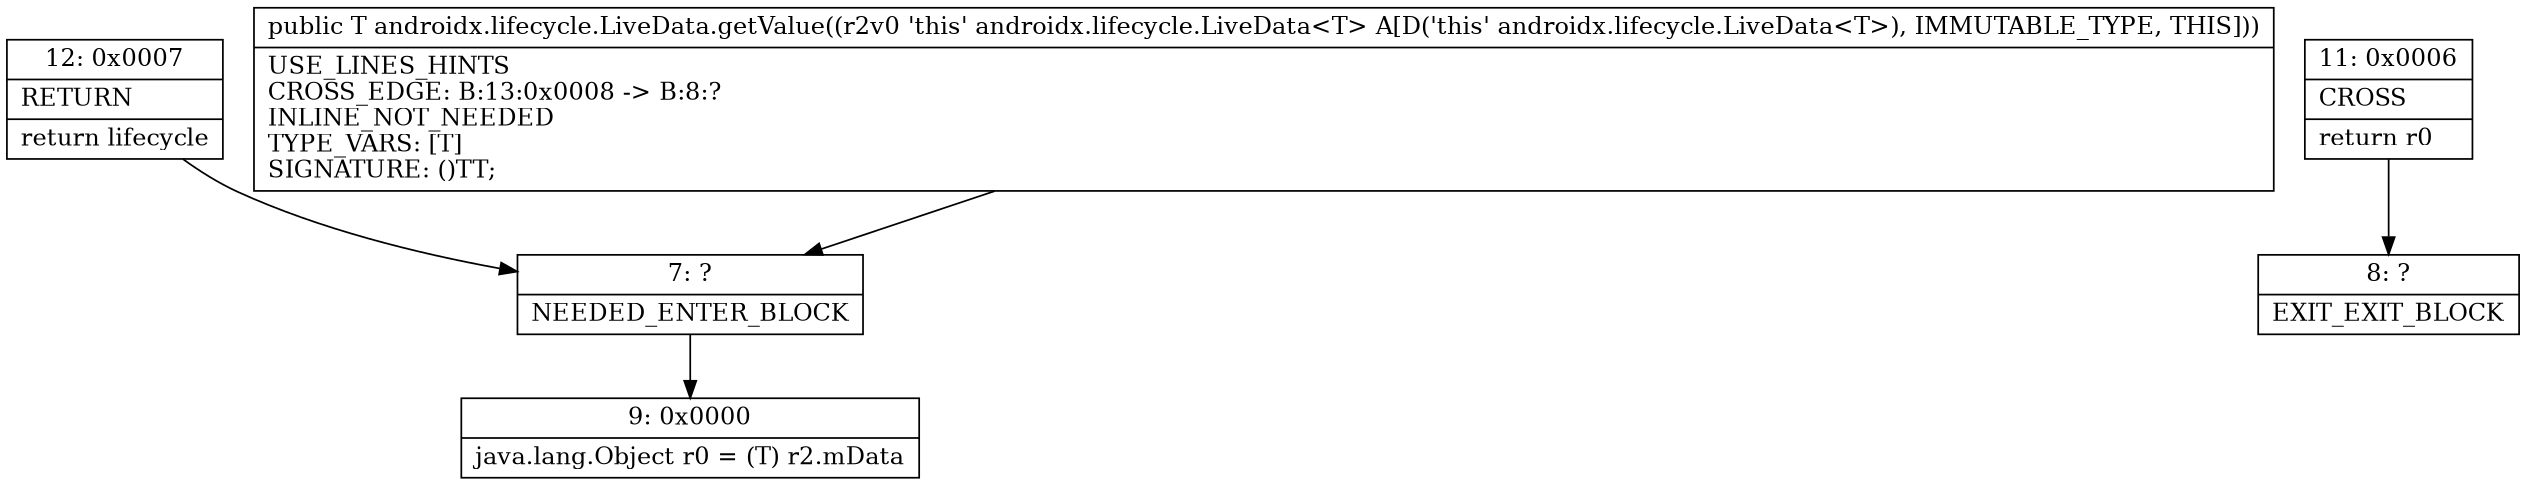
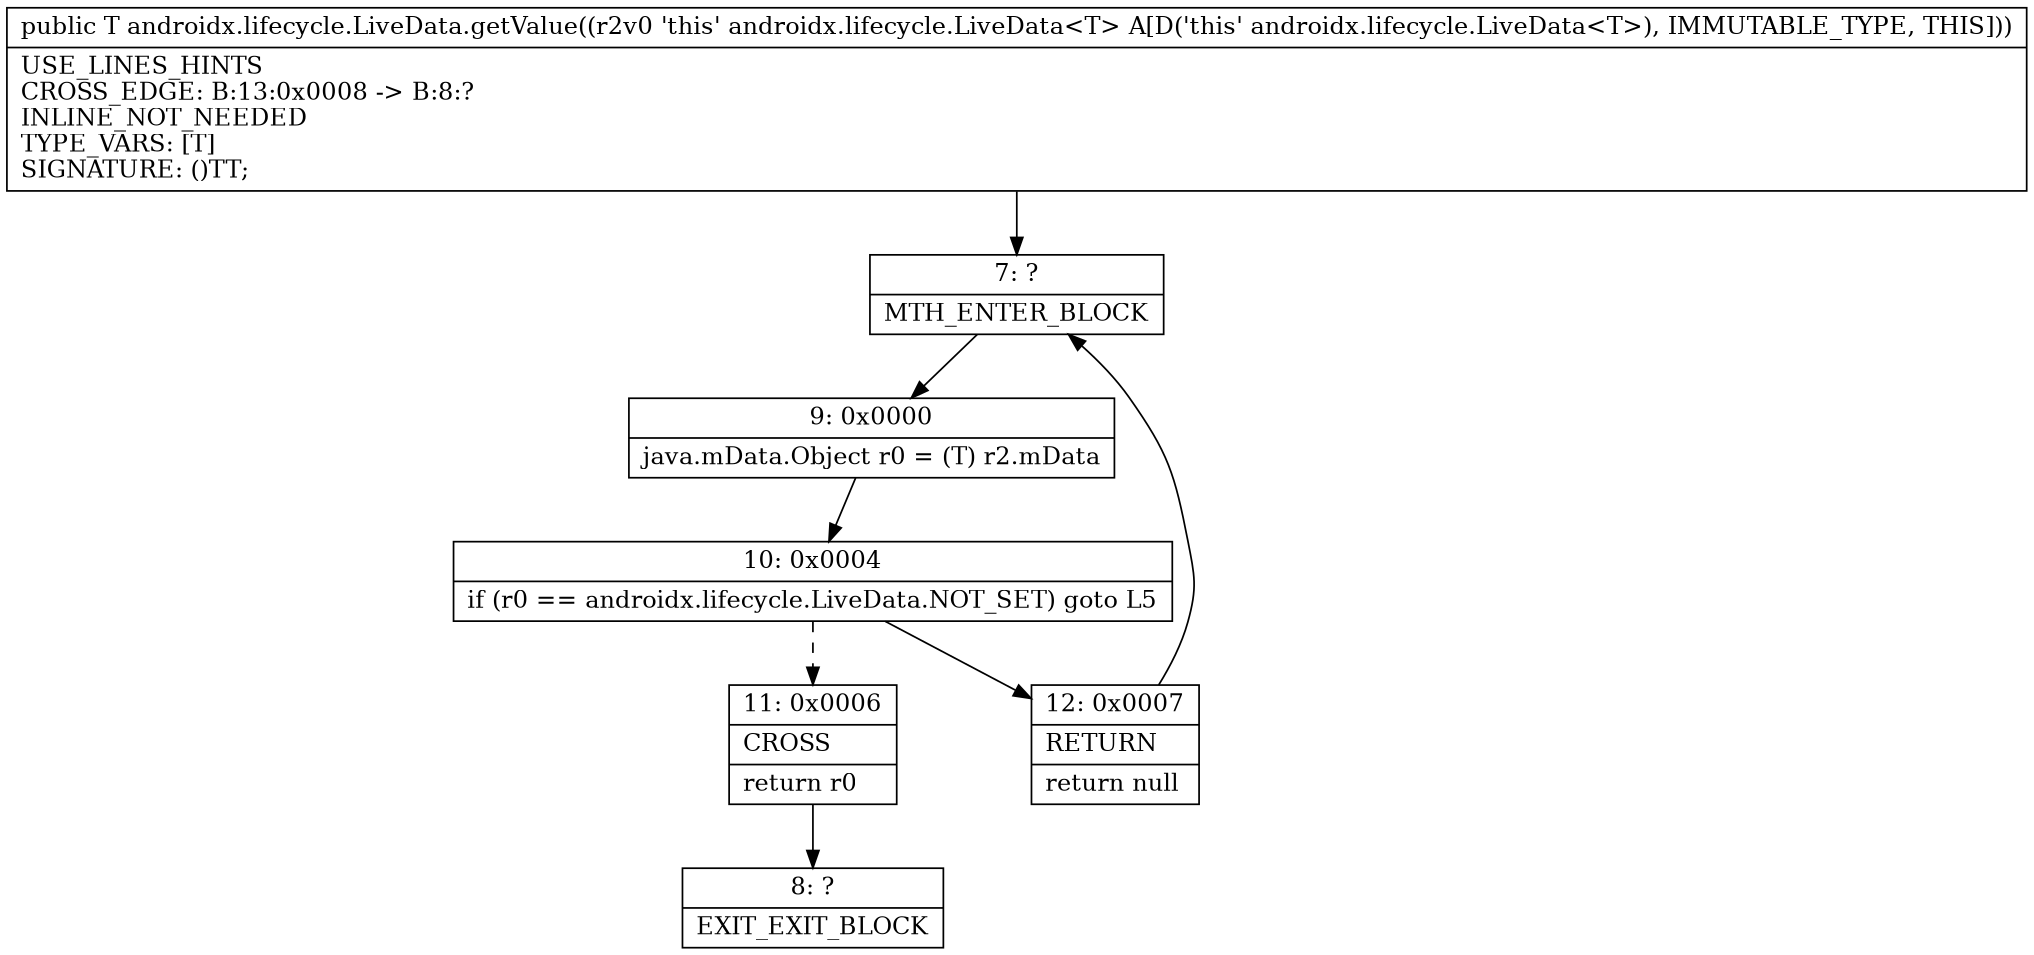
(115, 138) -> (1113, 784)
(690, 314) -> (1017, 314)
(690, 457) -> (872, 457)
none -> (813, 581)
